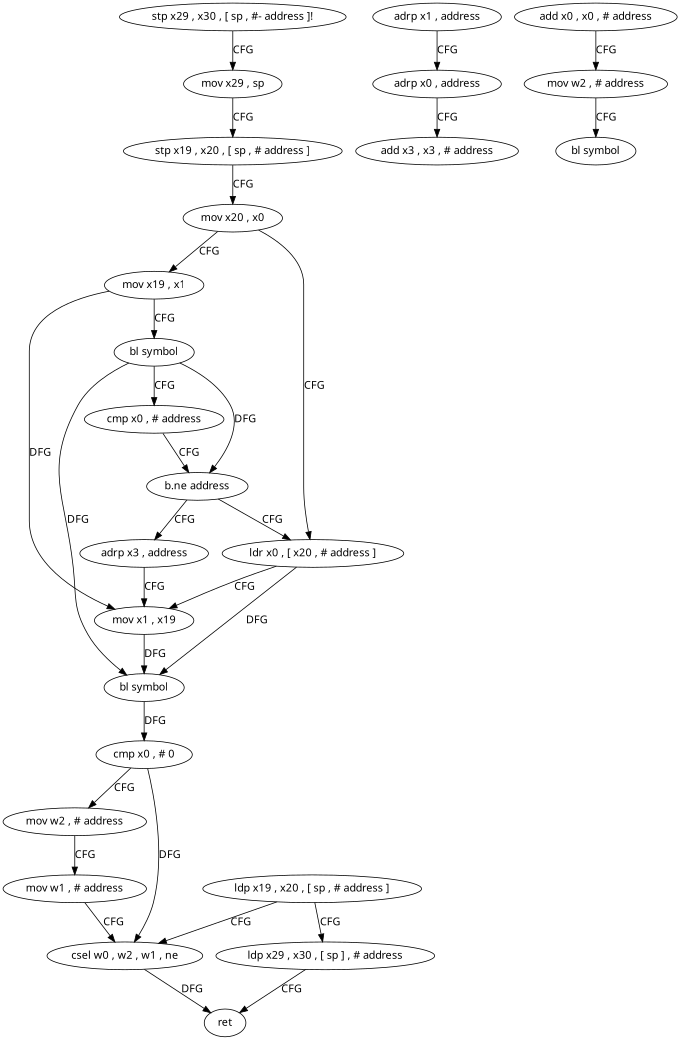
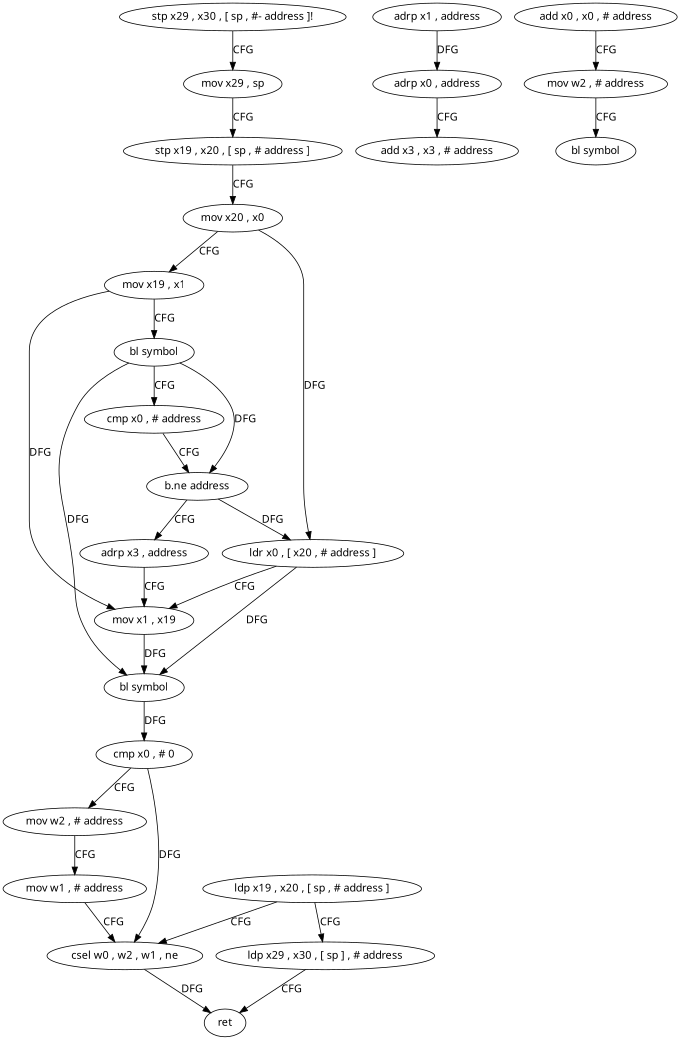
(448, 50) -> (448, 50)
(315, 386) -> (315, 386)
(273, 520) -> (273, 520)
